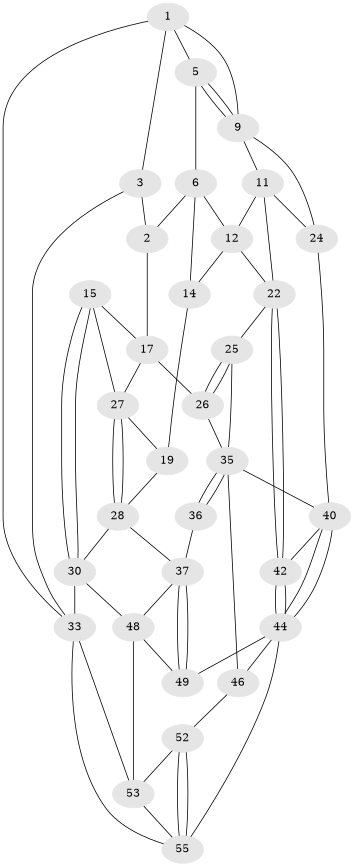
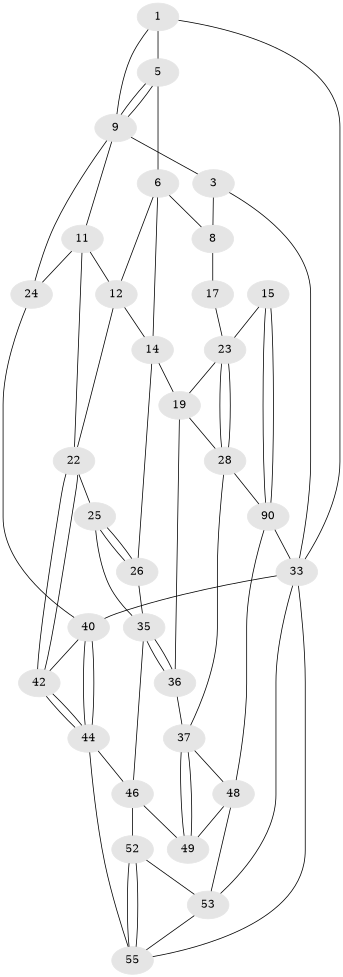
(154, 100) -> (164, 156)
(147, 239) -> (213, 239)
(119, 322) -> none
(172, 375) -> (145, 461)
(118, 405) -> (225, 350)
(268, 483) -> (190, 593)
none -> (177, 544)
(75, 572) -> (268, 516)
(232, 655) -> (160, 822)
